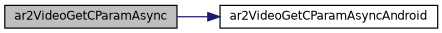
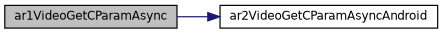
(91, 17) -> (91, 17)
